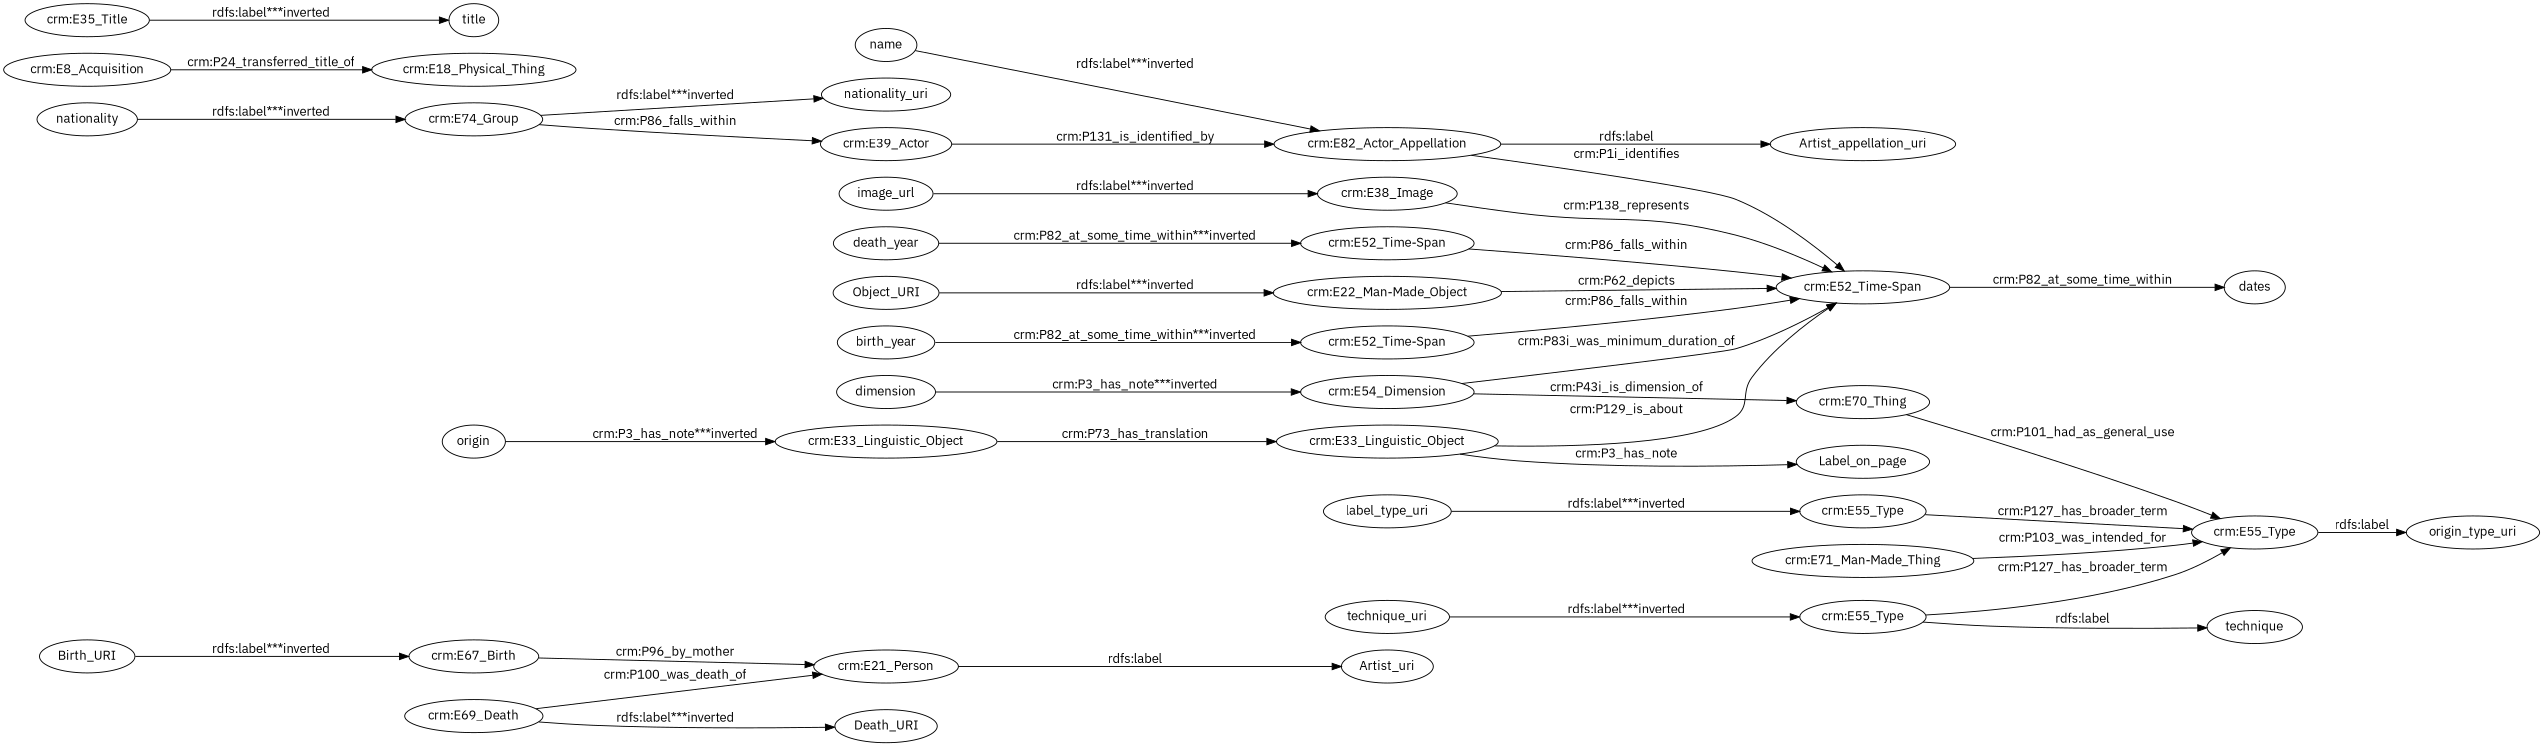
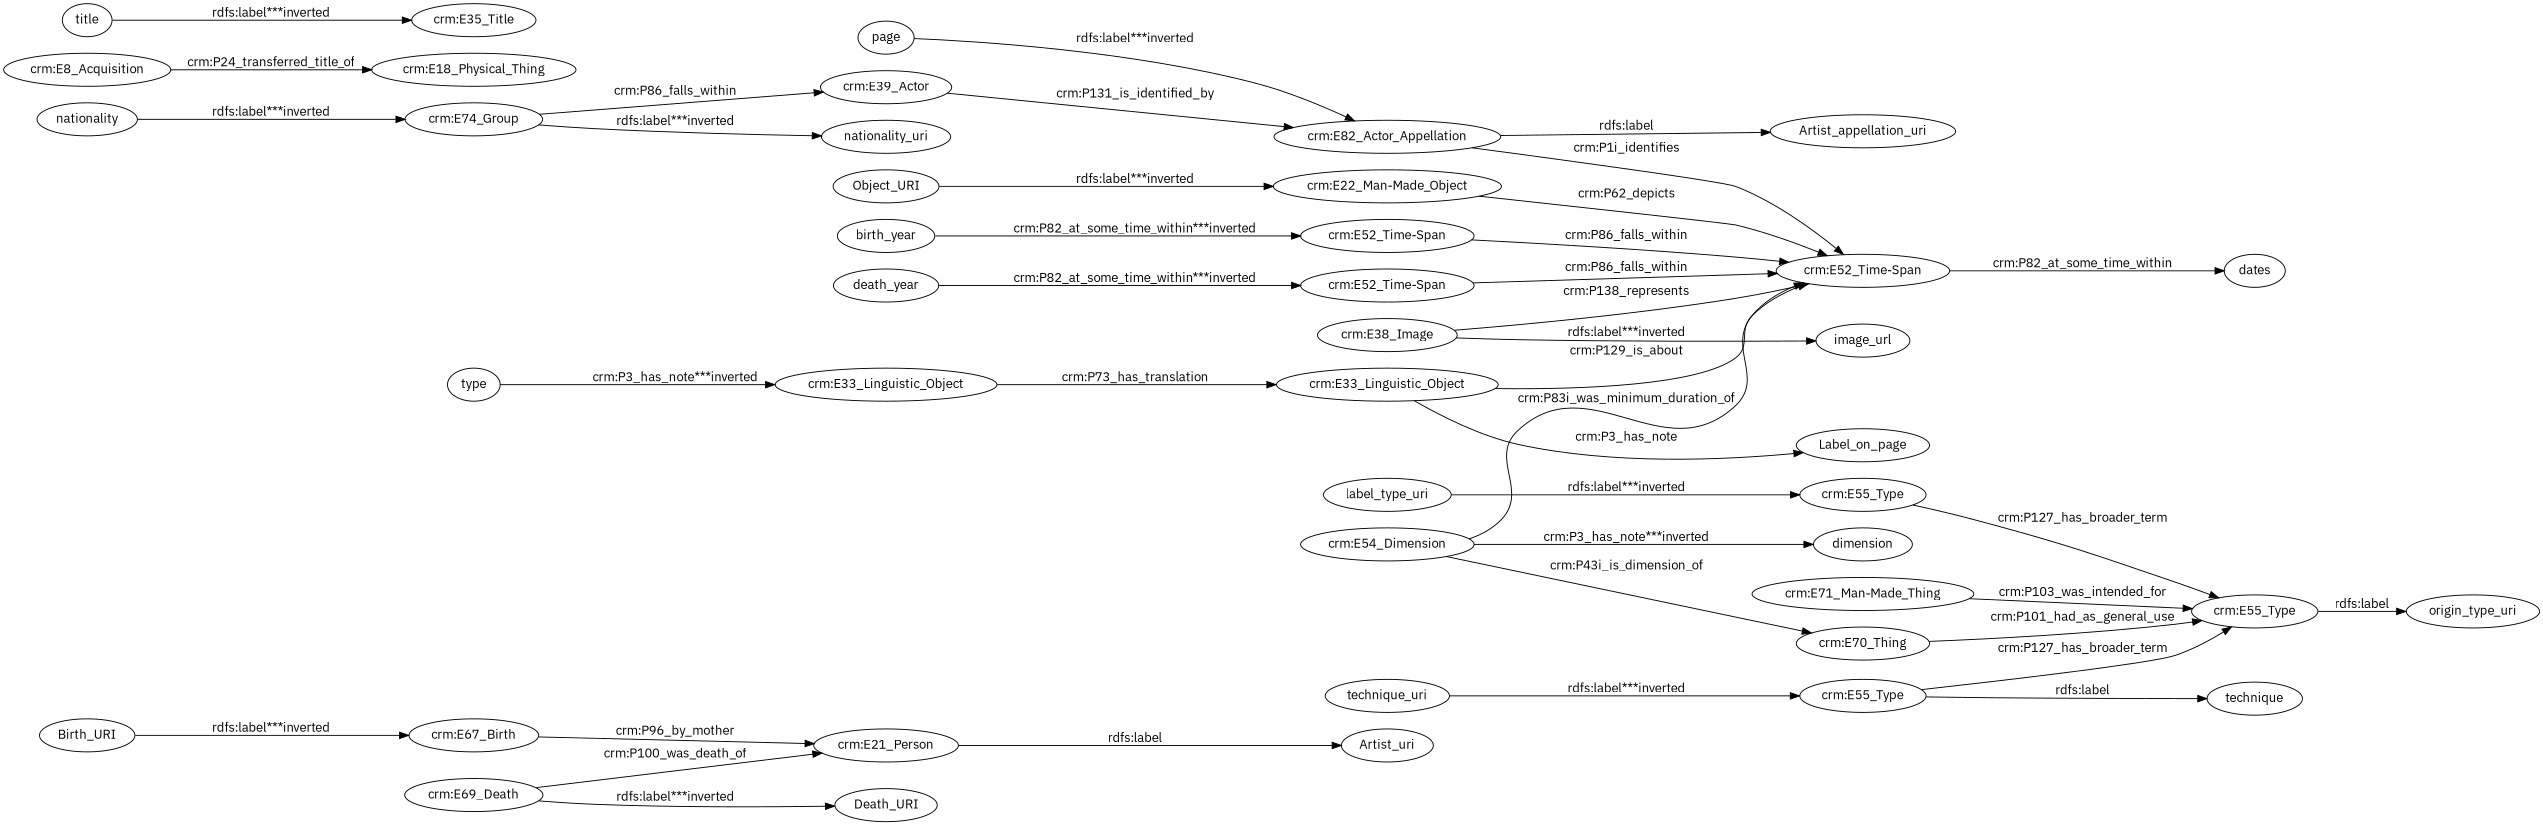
(294, 20) -> (257, 20)
(886, 45) -> (886, 38)
(1121, 194) -> (1631, 341)
(1113, 392) -> (1639, 544)
(474, 442) -> (474, 385)
